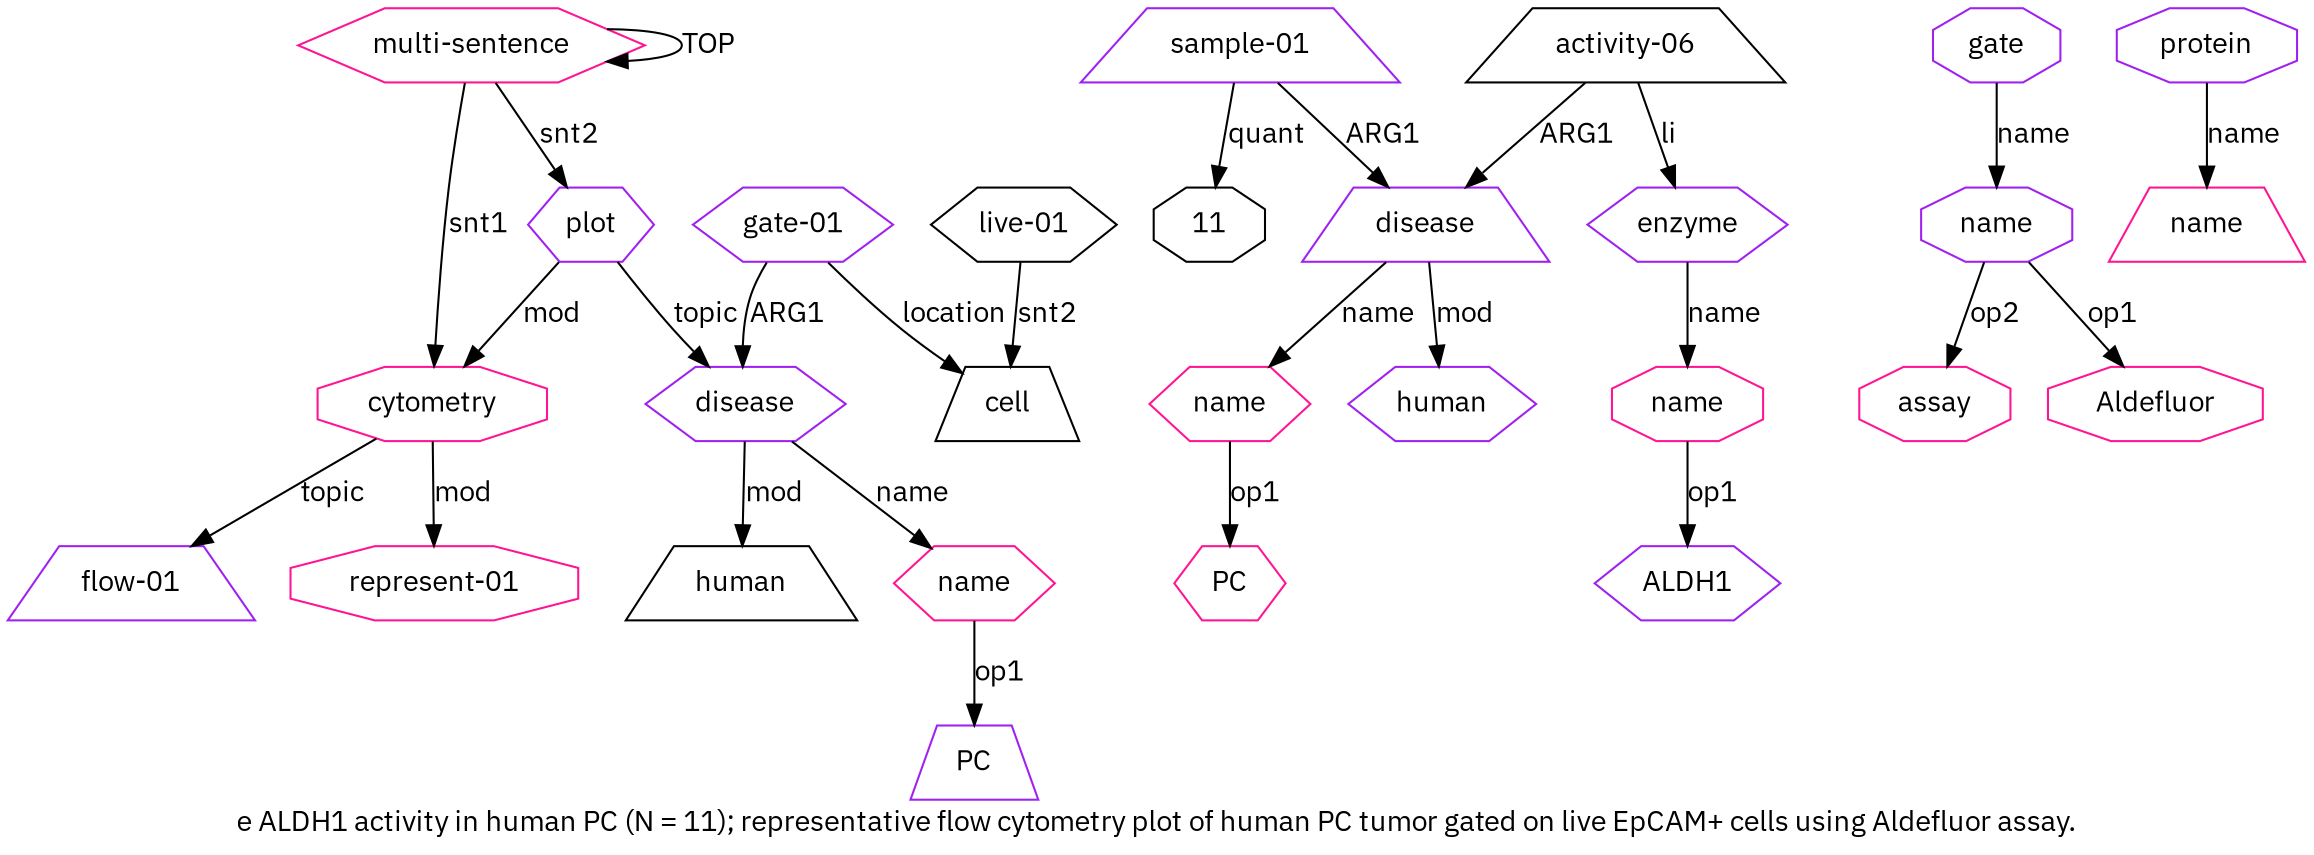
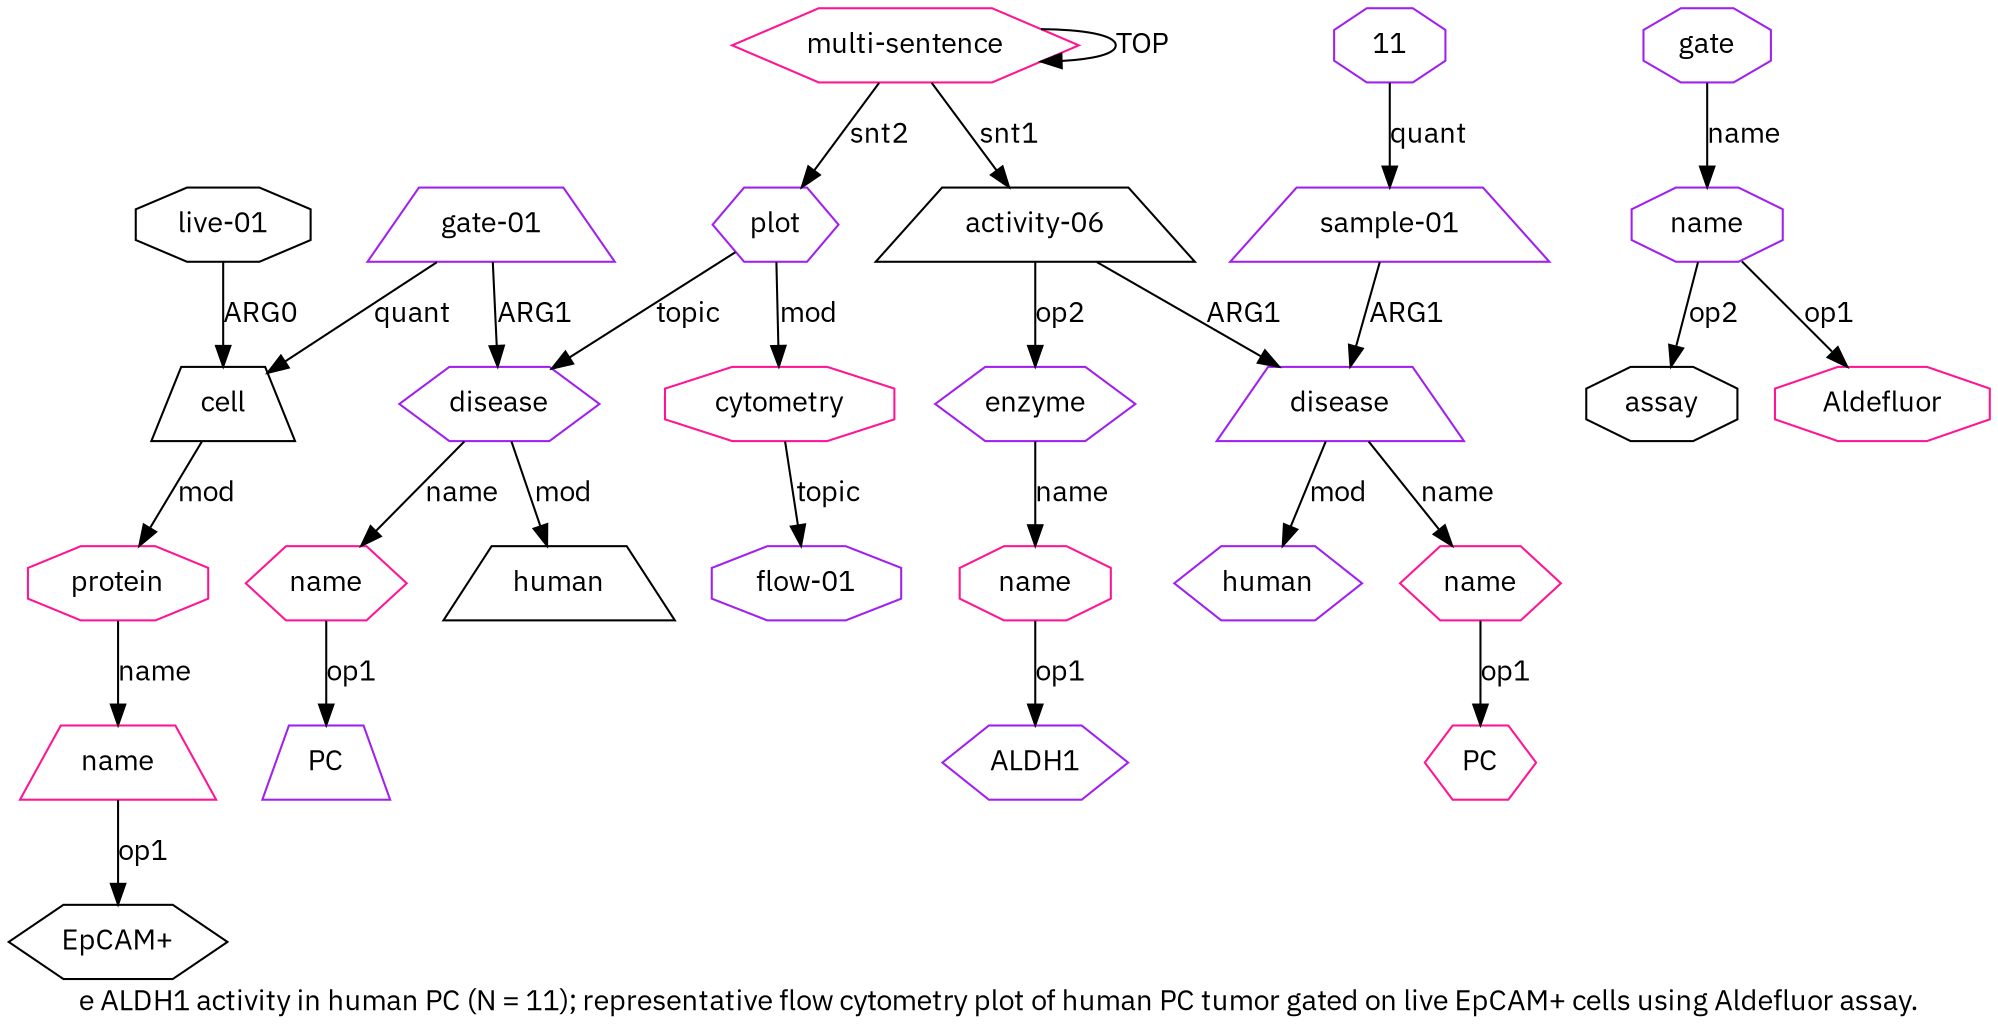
(2207, 45) -> (118, 583)
(1227, 125) -> (1390, 125)
(1669, 135) -> (1061, 314)
(446, 214) -> (964, 127)
(793, 225) -> (491, 225)
(1024, 225) -> (223, 225)
(1209, 225) -> (1390, 45)
(955, 314) -> (413, 314)
(1048, 314) -> (261, 314)
(1935, 404) -> (1662, 404)
none -> (176, 485)
(131, 583) -> (806, 583)
(434, 583) -> none
none -> (118, 942)
